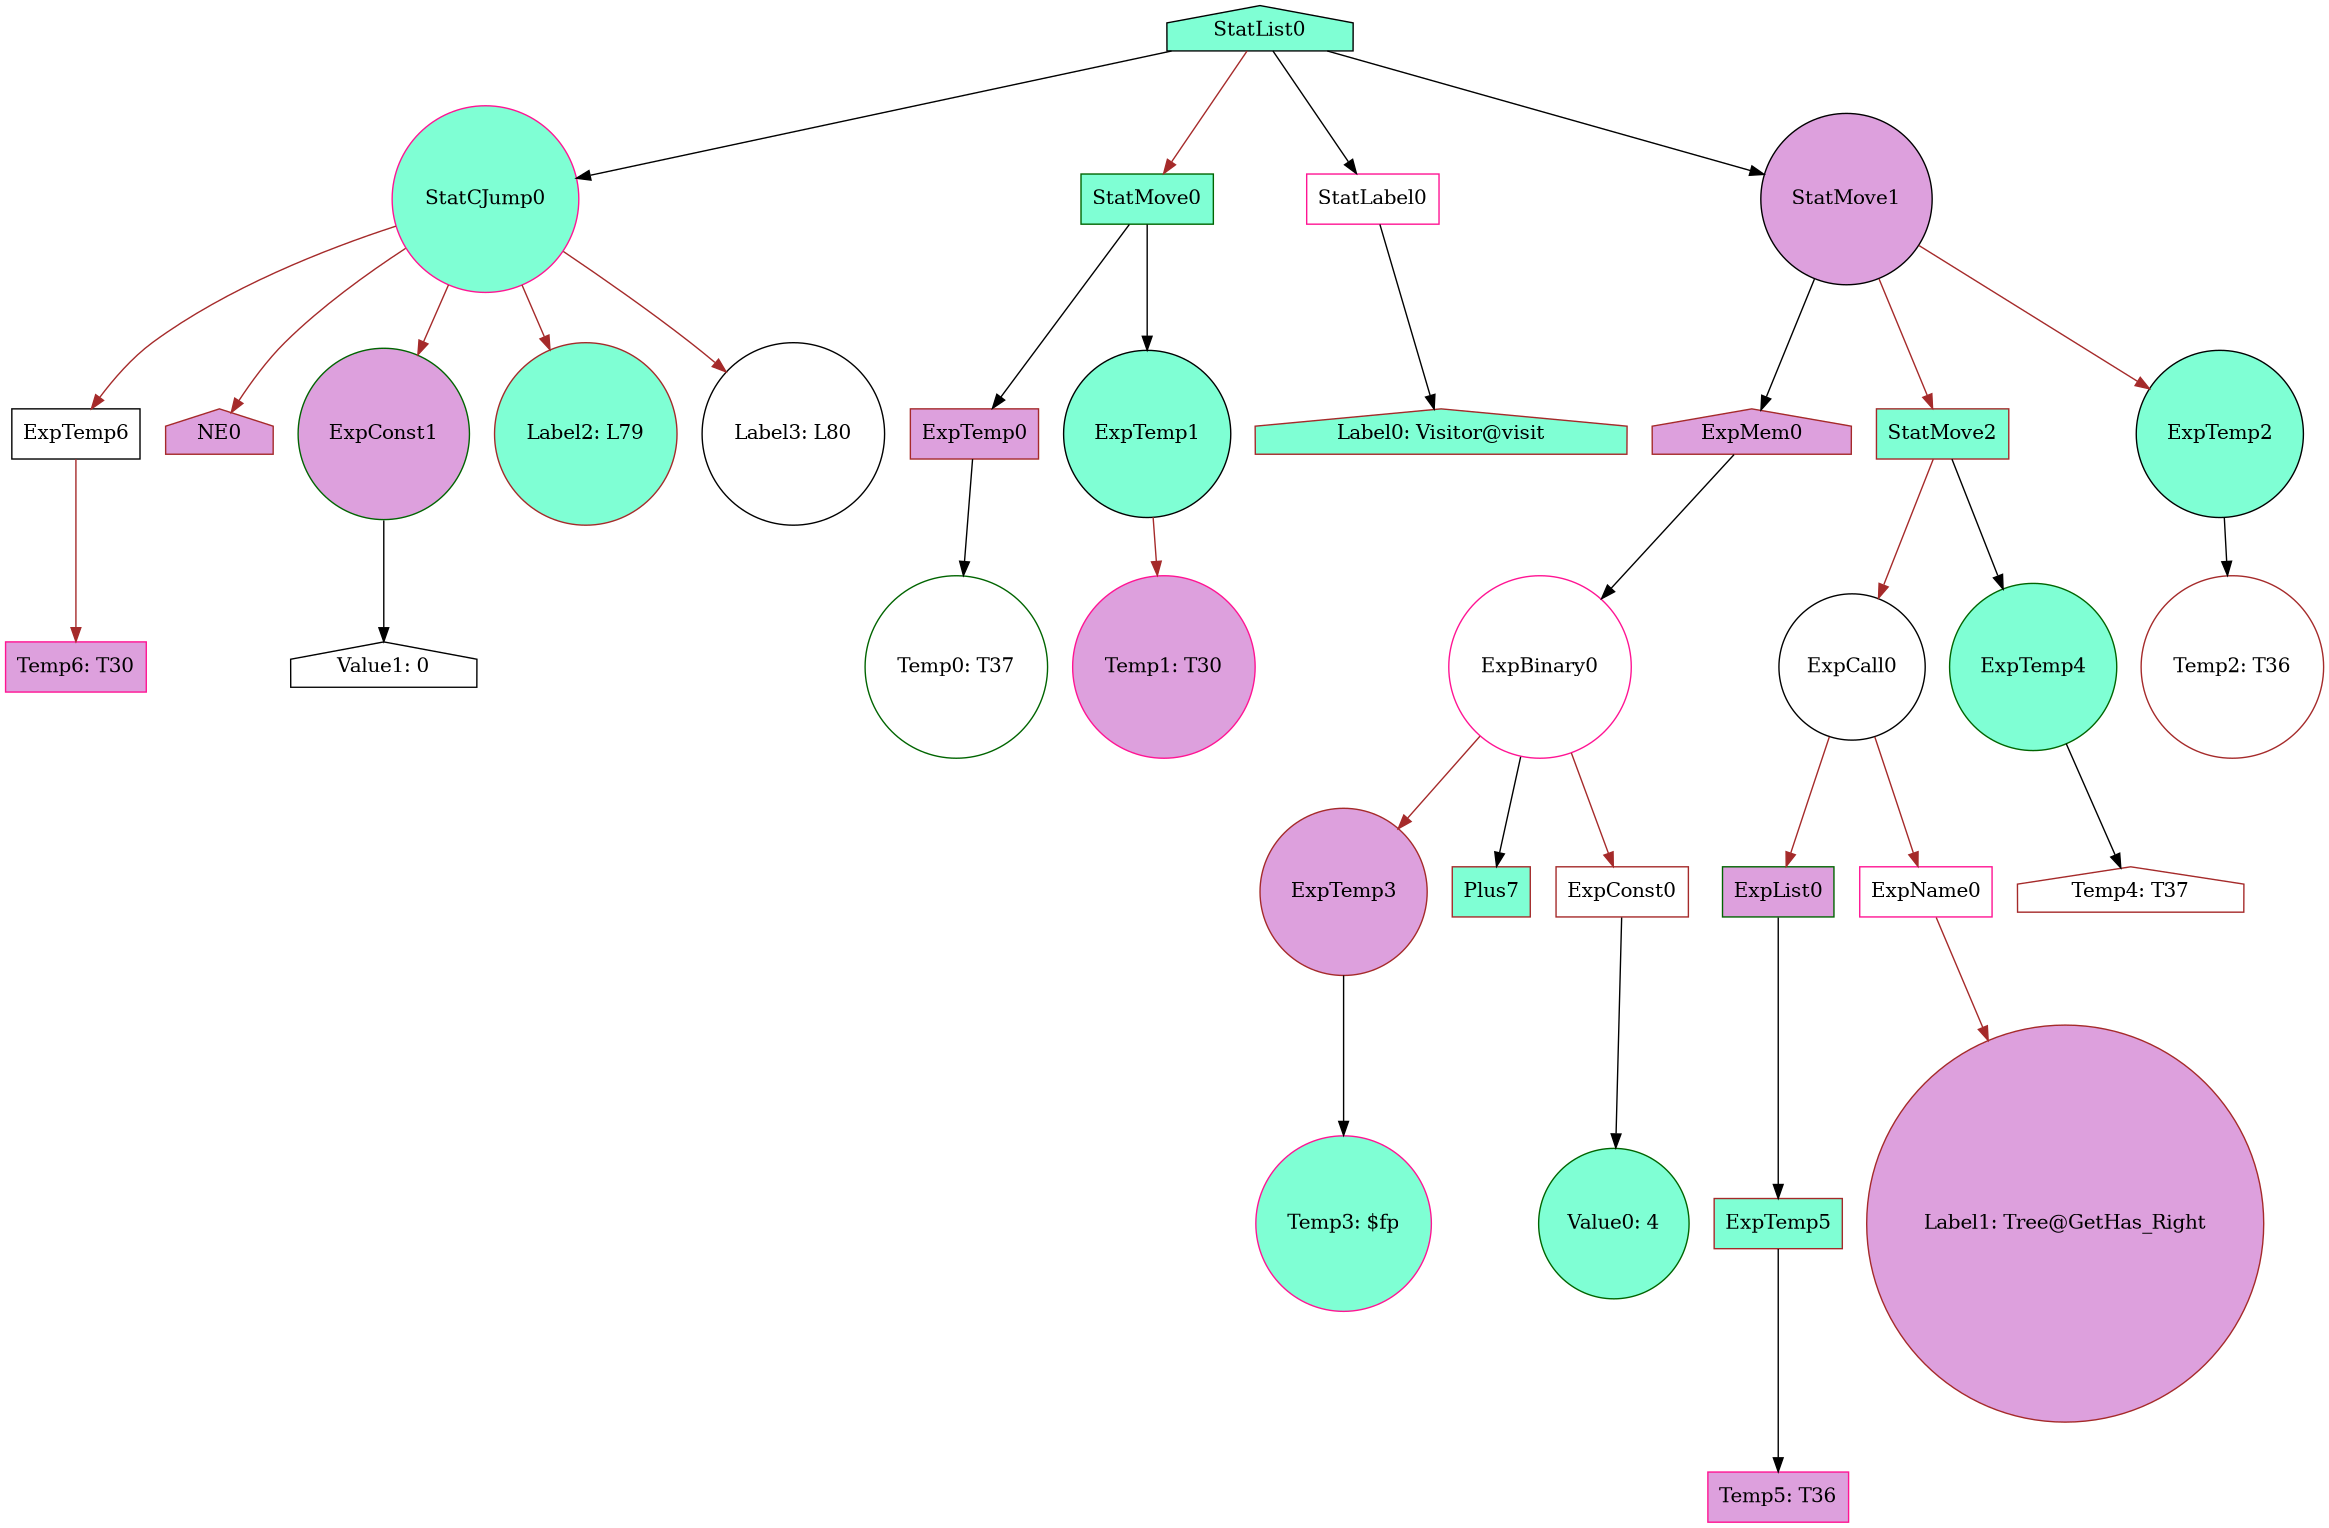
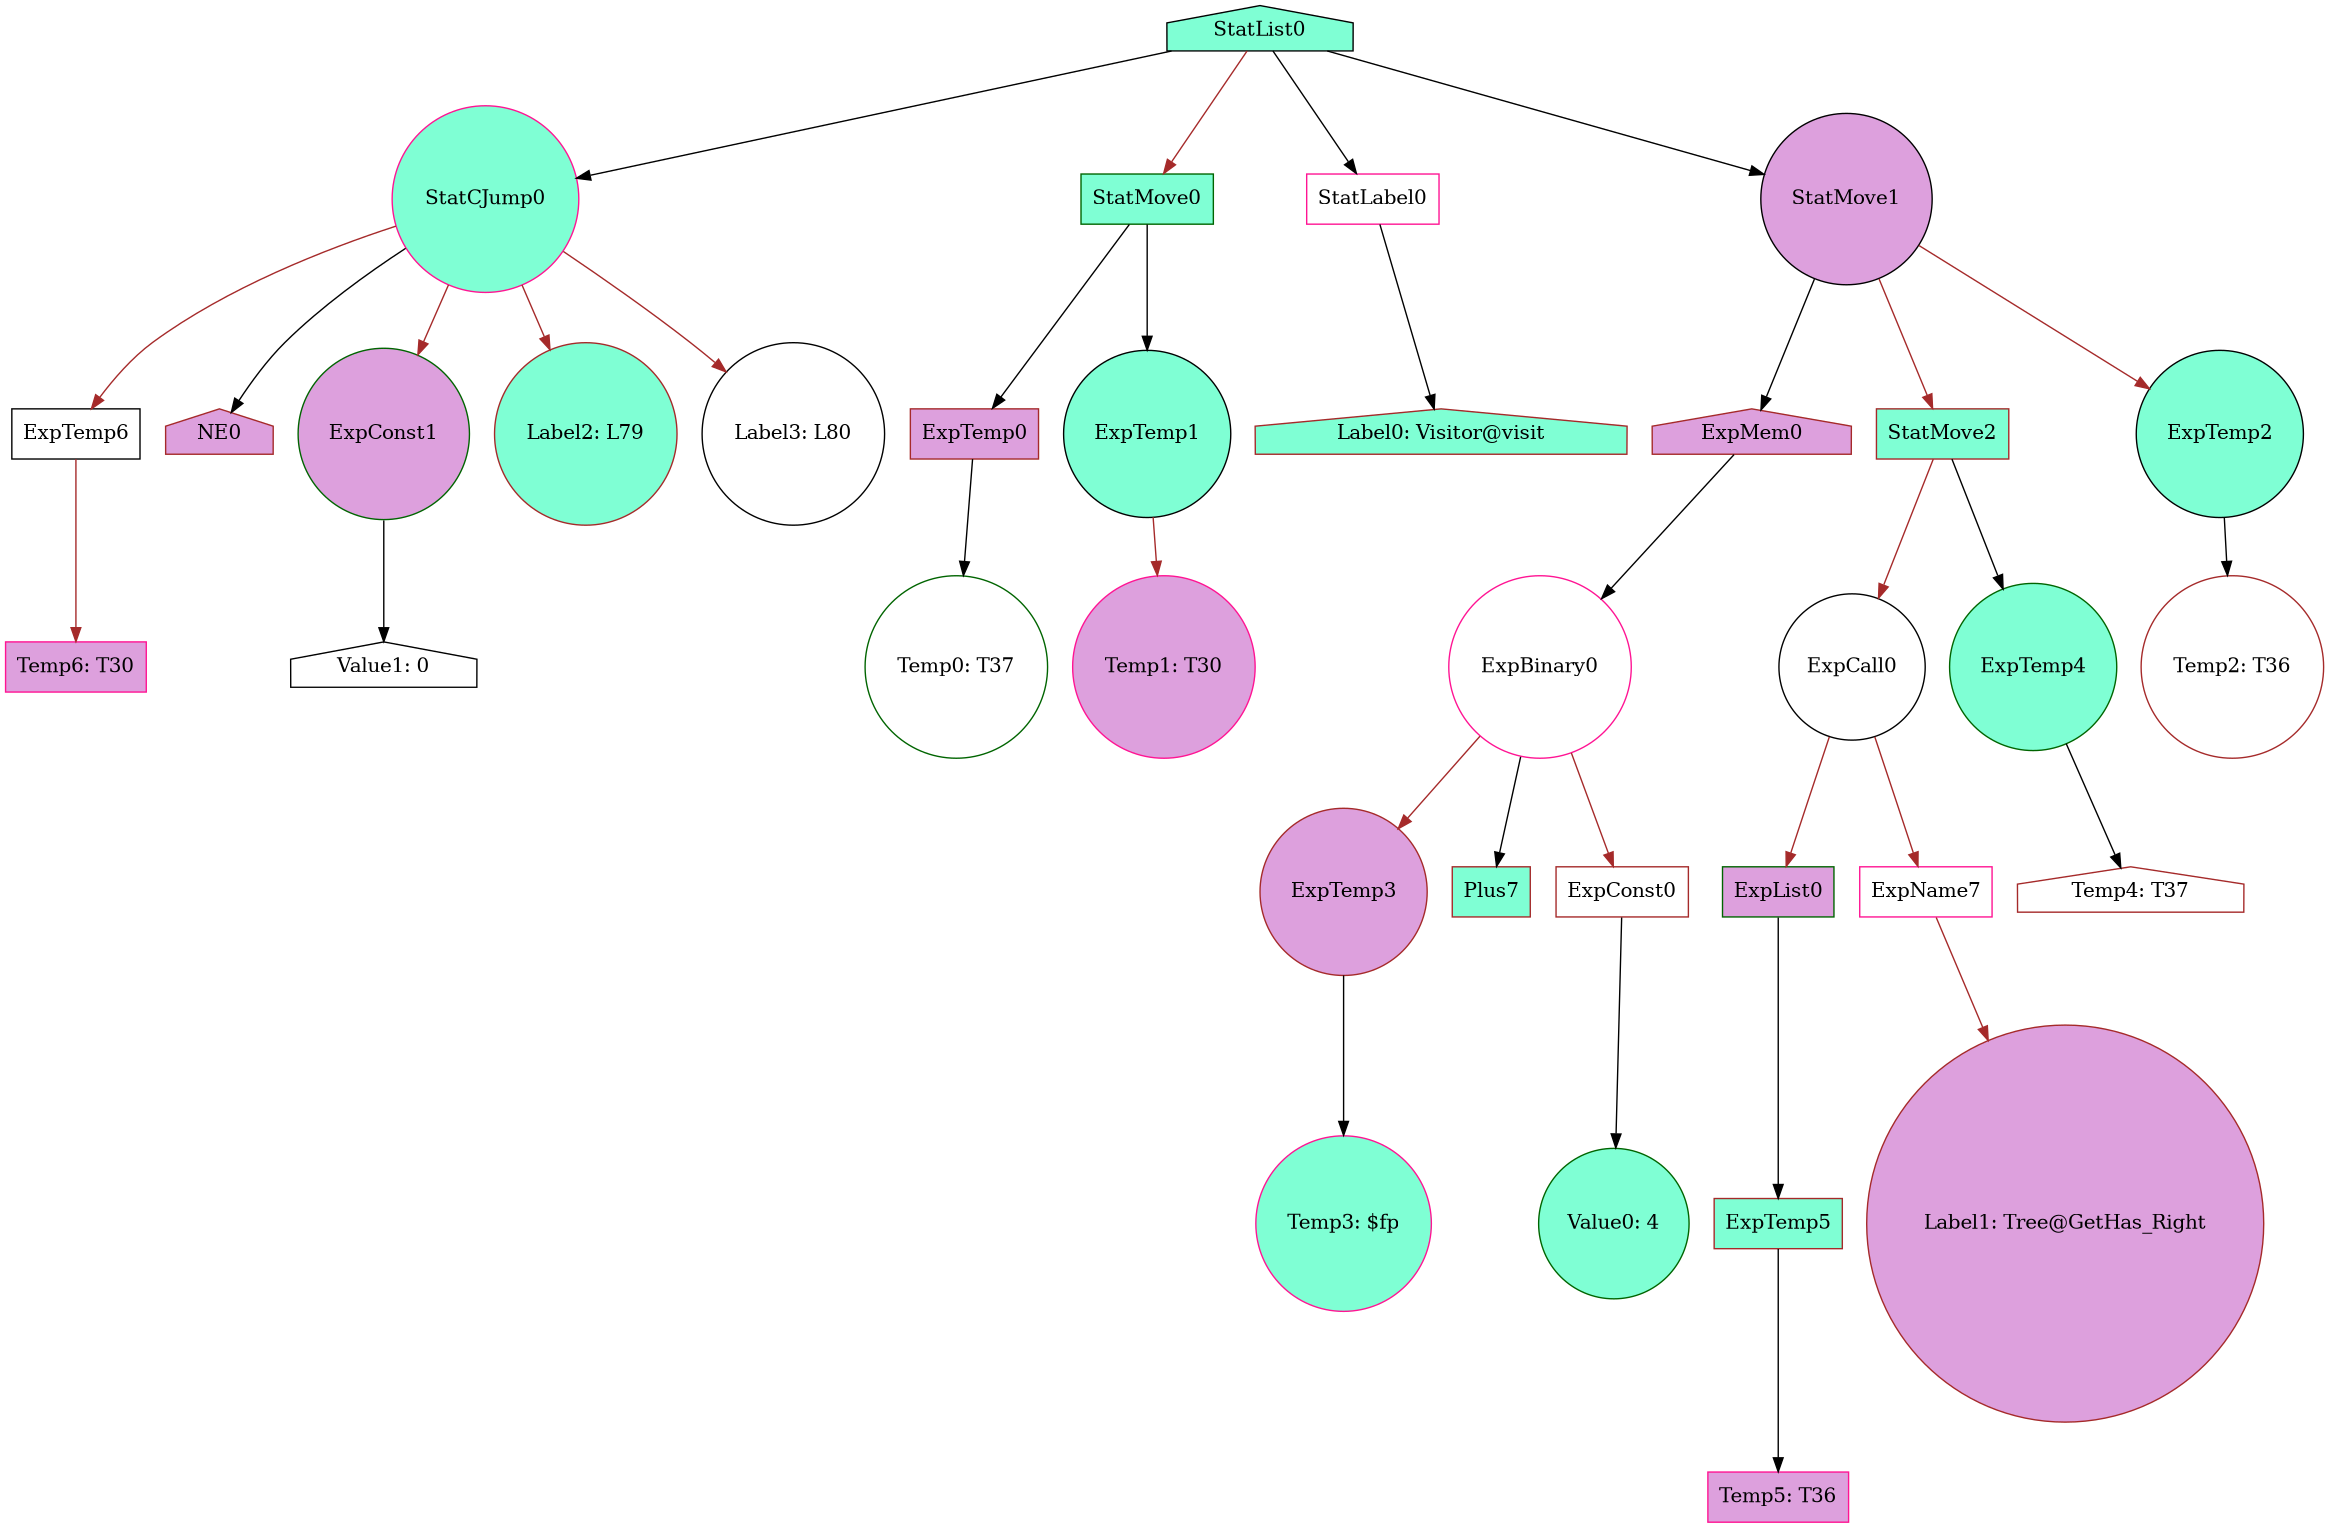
(314, 316) -> (314, 316)
(1926, 892) -> (1926, 892)
